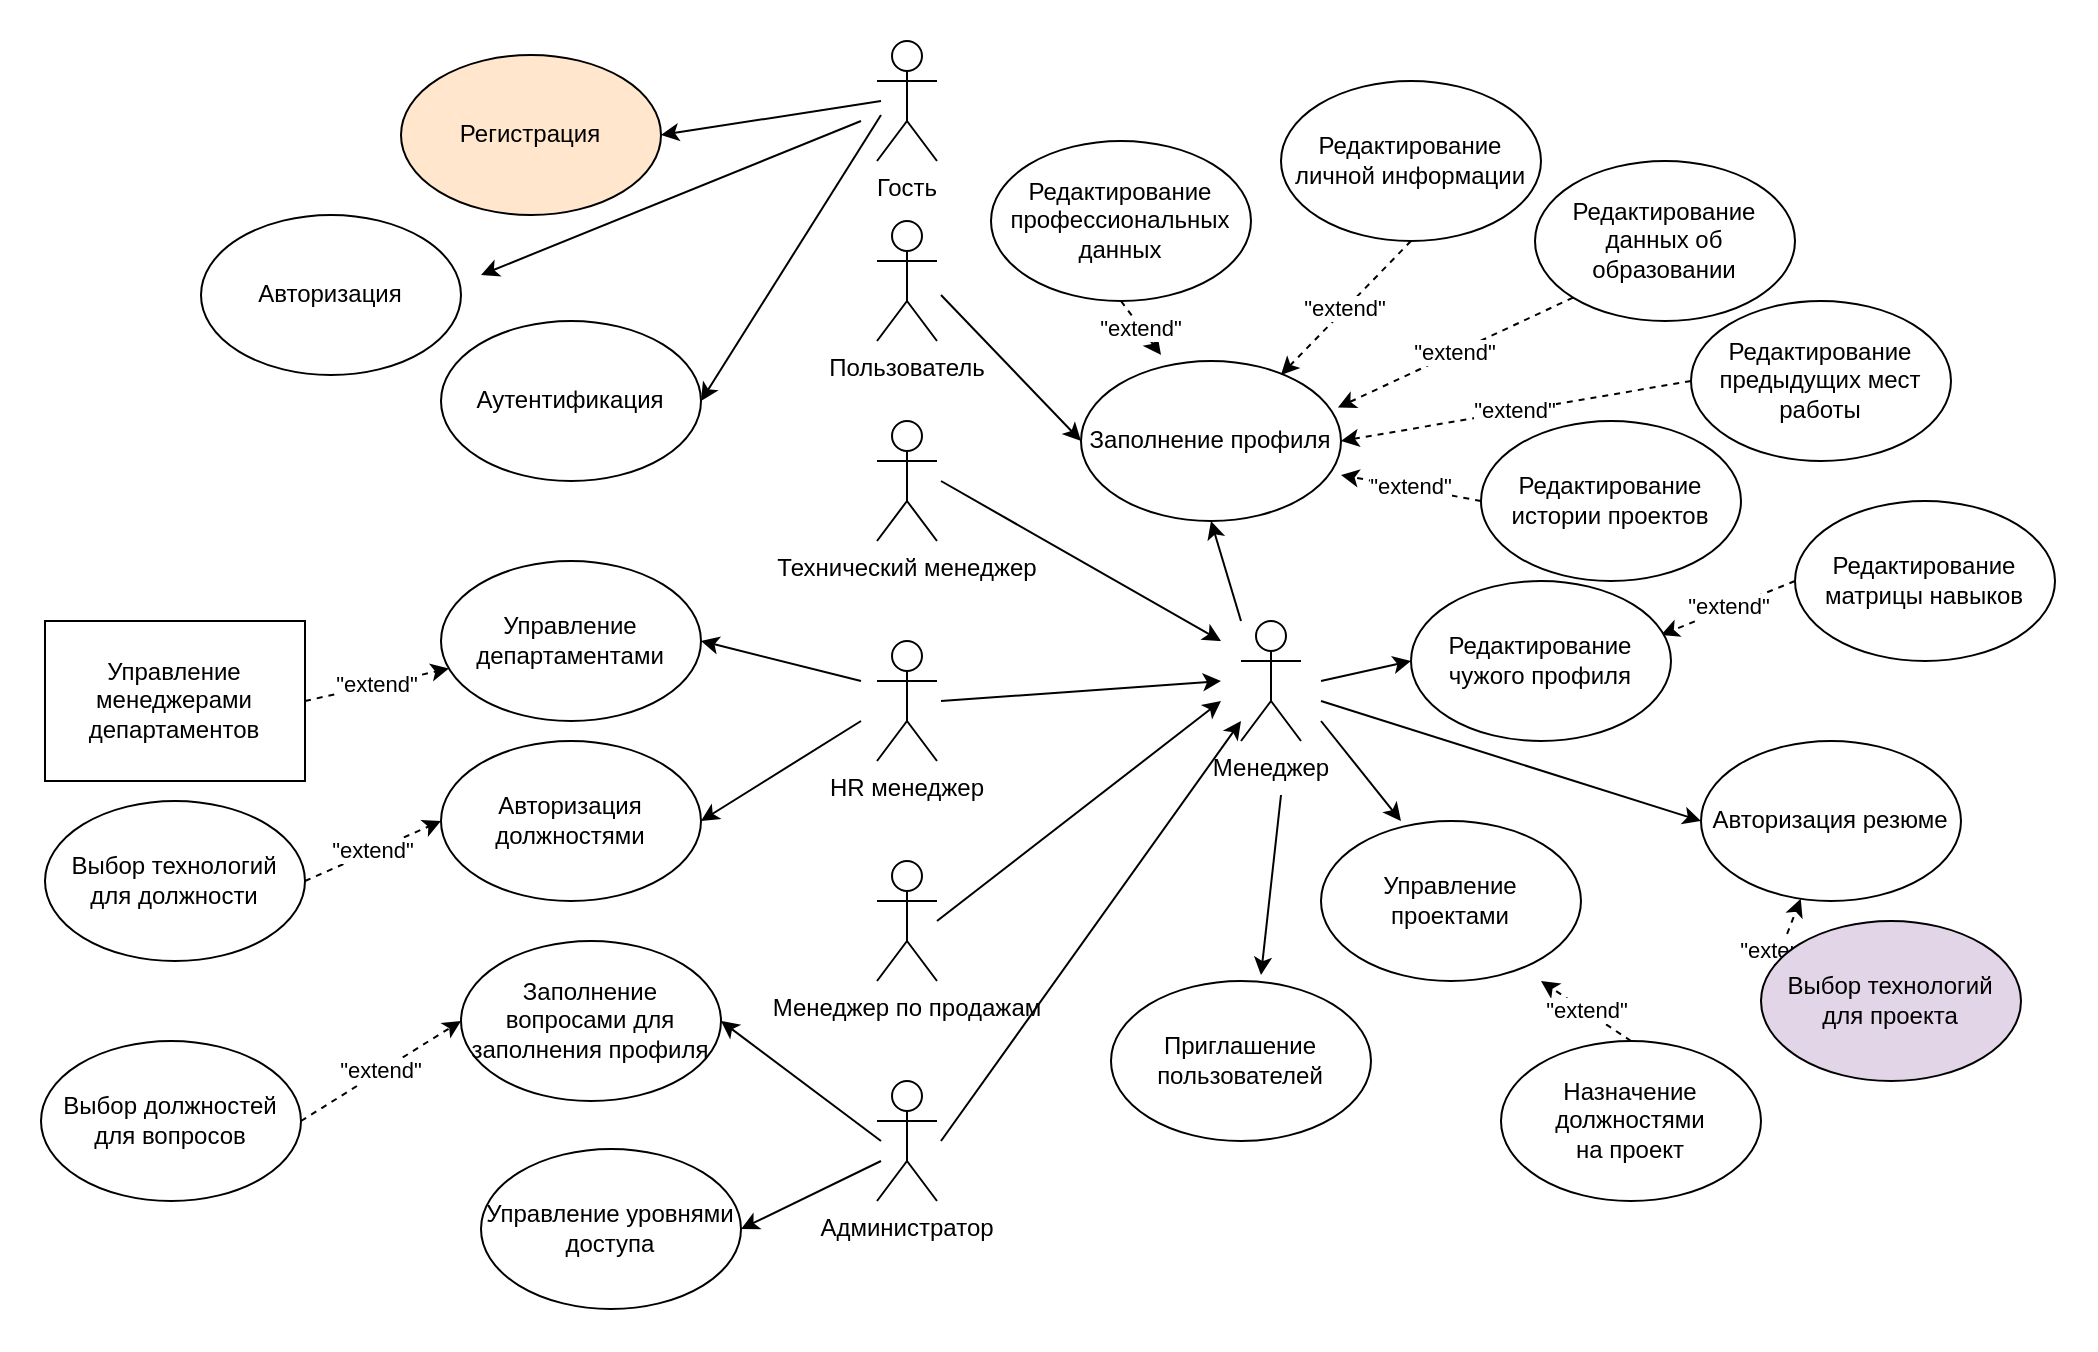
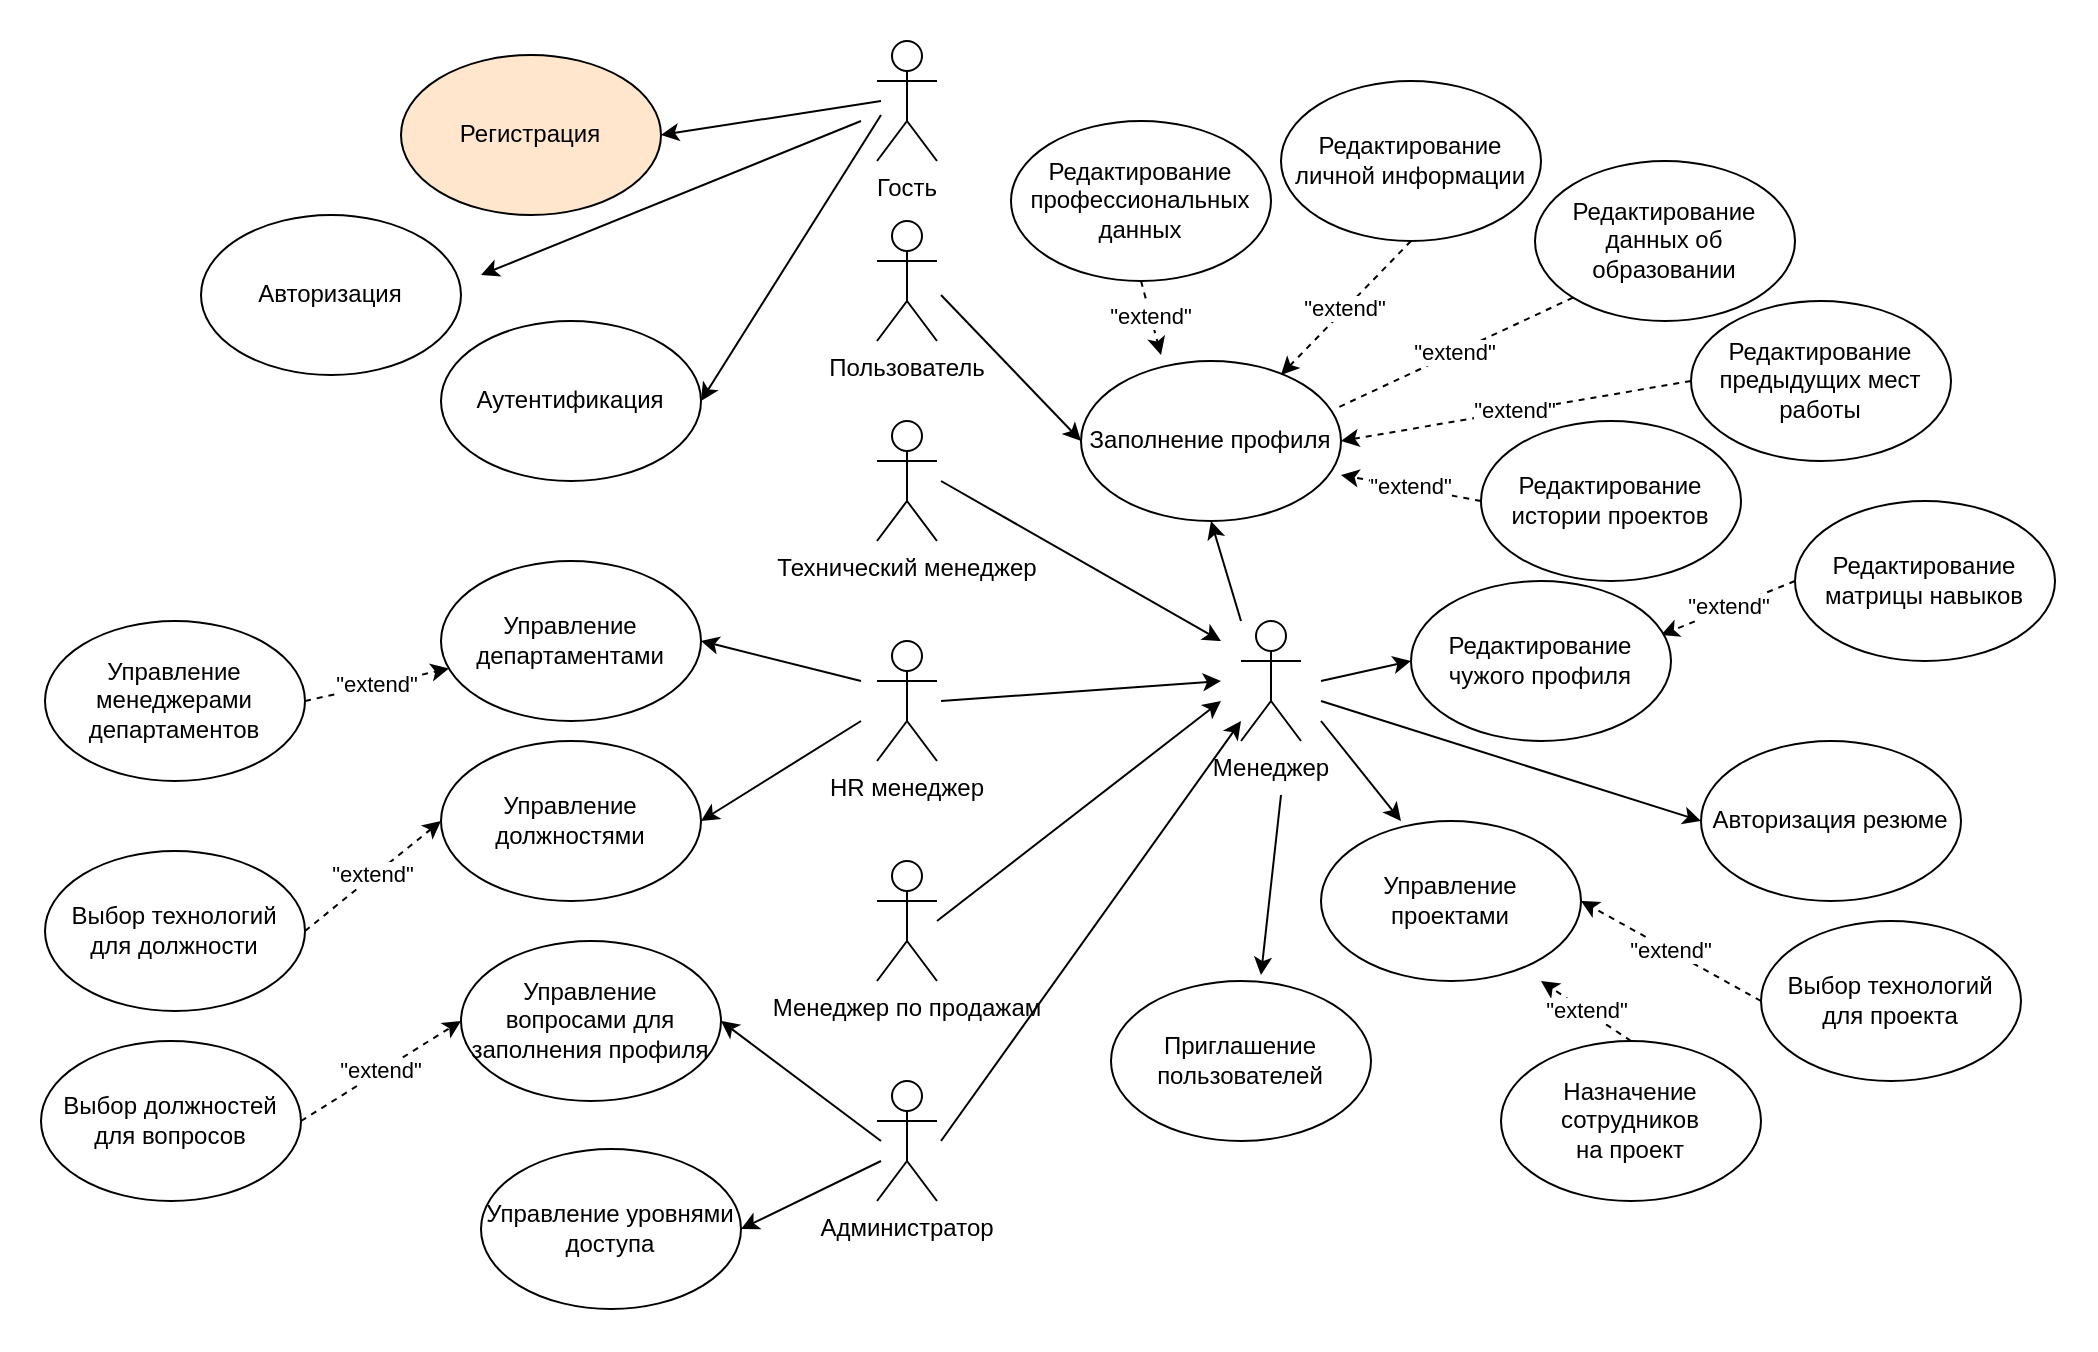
(1121, 221) -> (1141, 201)
(1351, 401) -> (1346, 404)
(175, 701) -> (175, 701)
(571, 821) -> (571, 821)
(175, 881) -> (175, 931)
(1791, 923) -> (1709, 972)
(1891, 1001) -> (1891, 1001)
(591, 1021) -> (591, 1021)
(1631, 1121) -> (1631, 1121)
